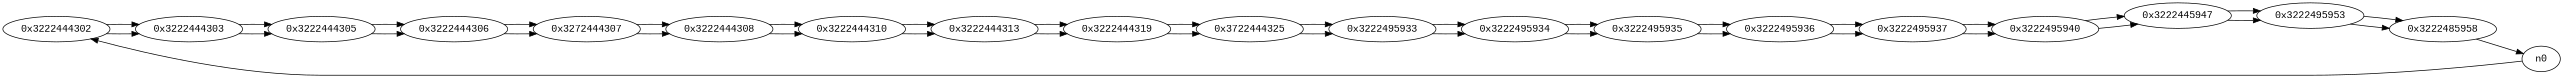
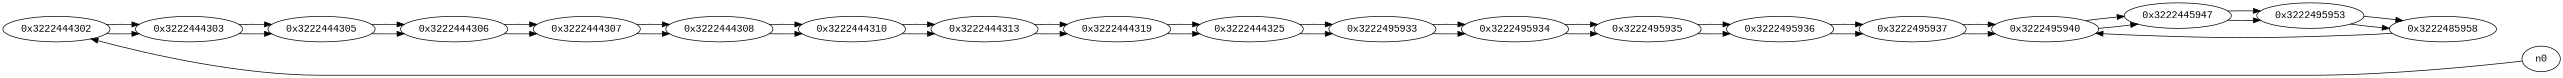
(587, 29) -> (587, 29)
(1250, 29) -> (1250, 29)
(2496, 45) -> (2248, 38)
